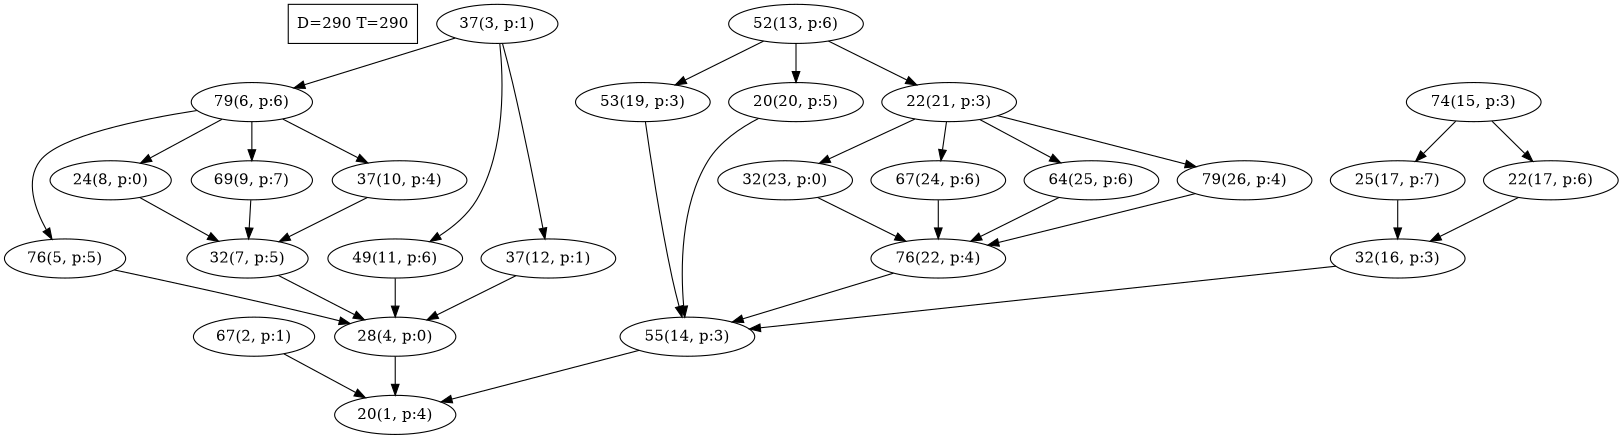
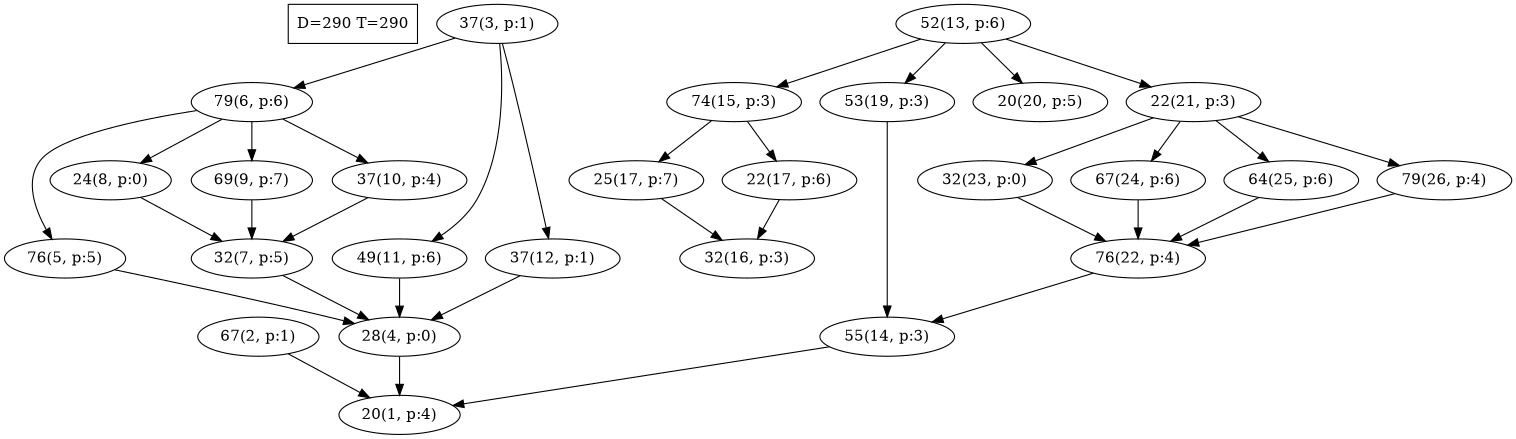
none -> (854, 61)
(692, 199) -> none
(1048, 297) -> none
